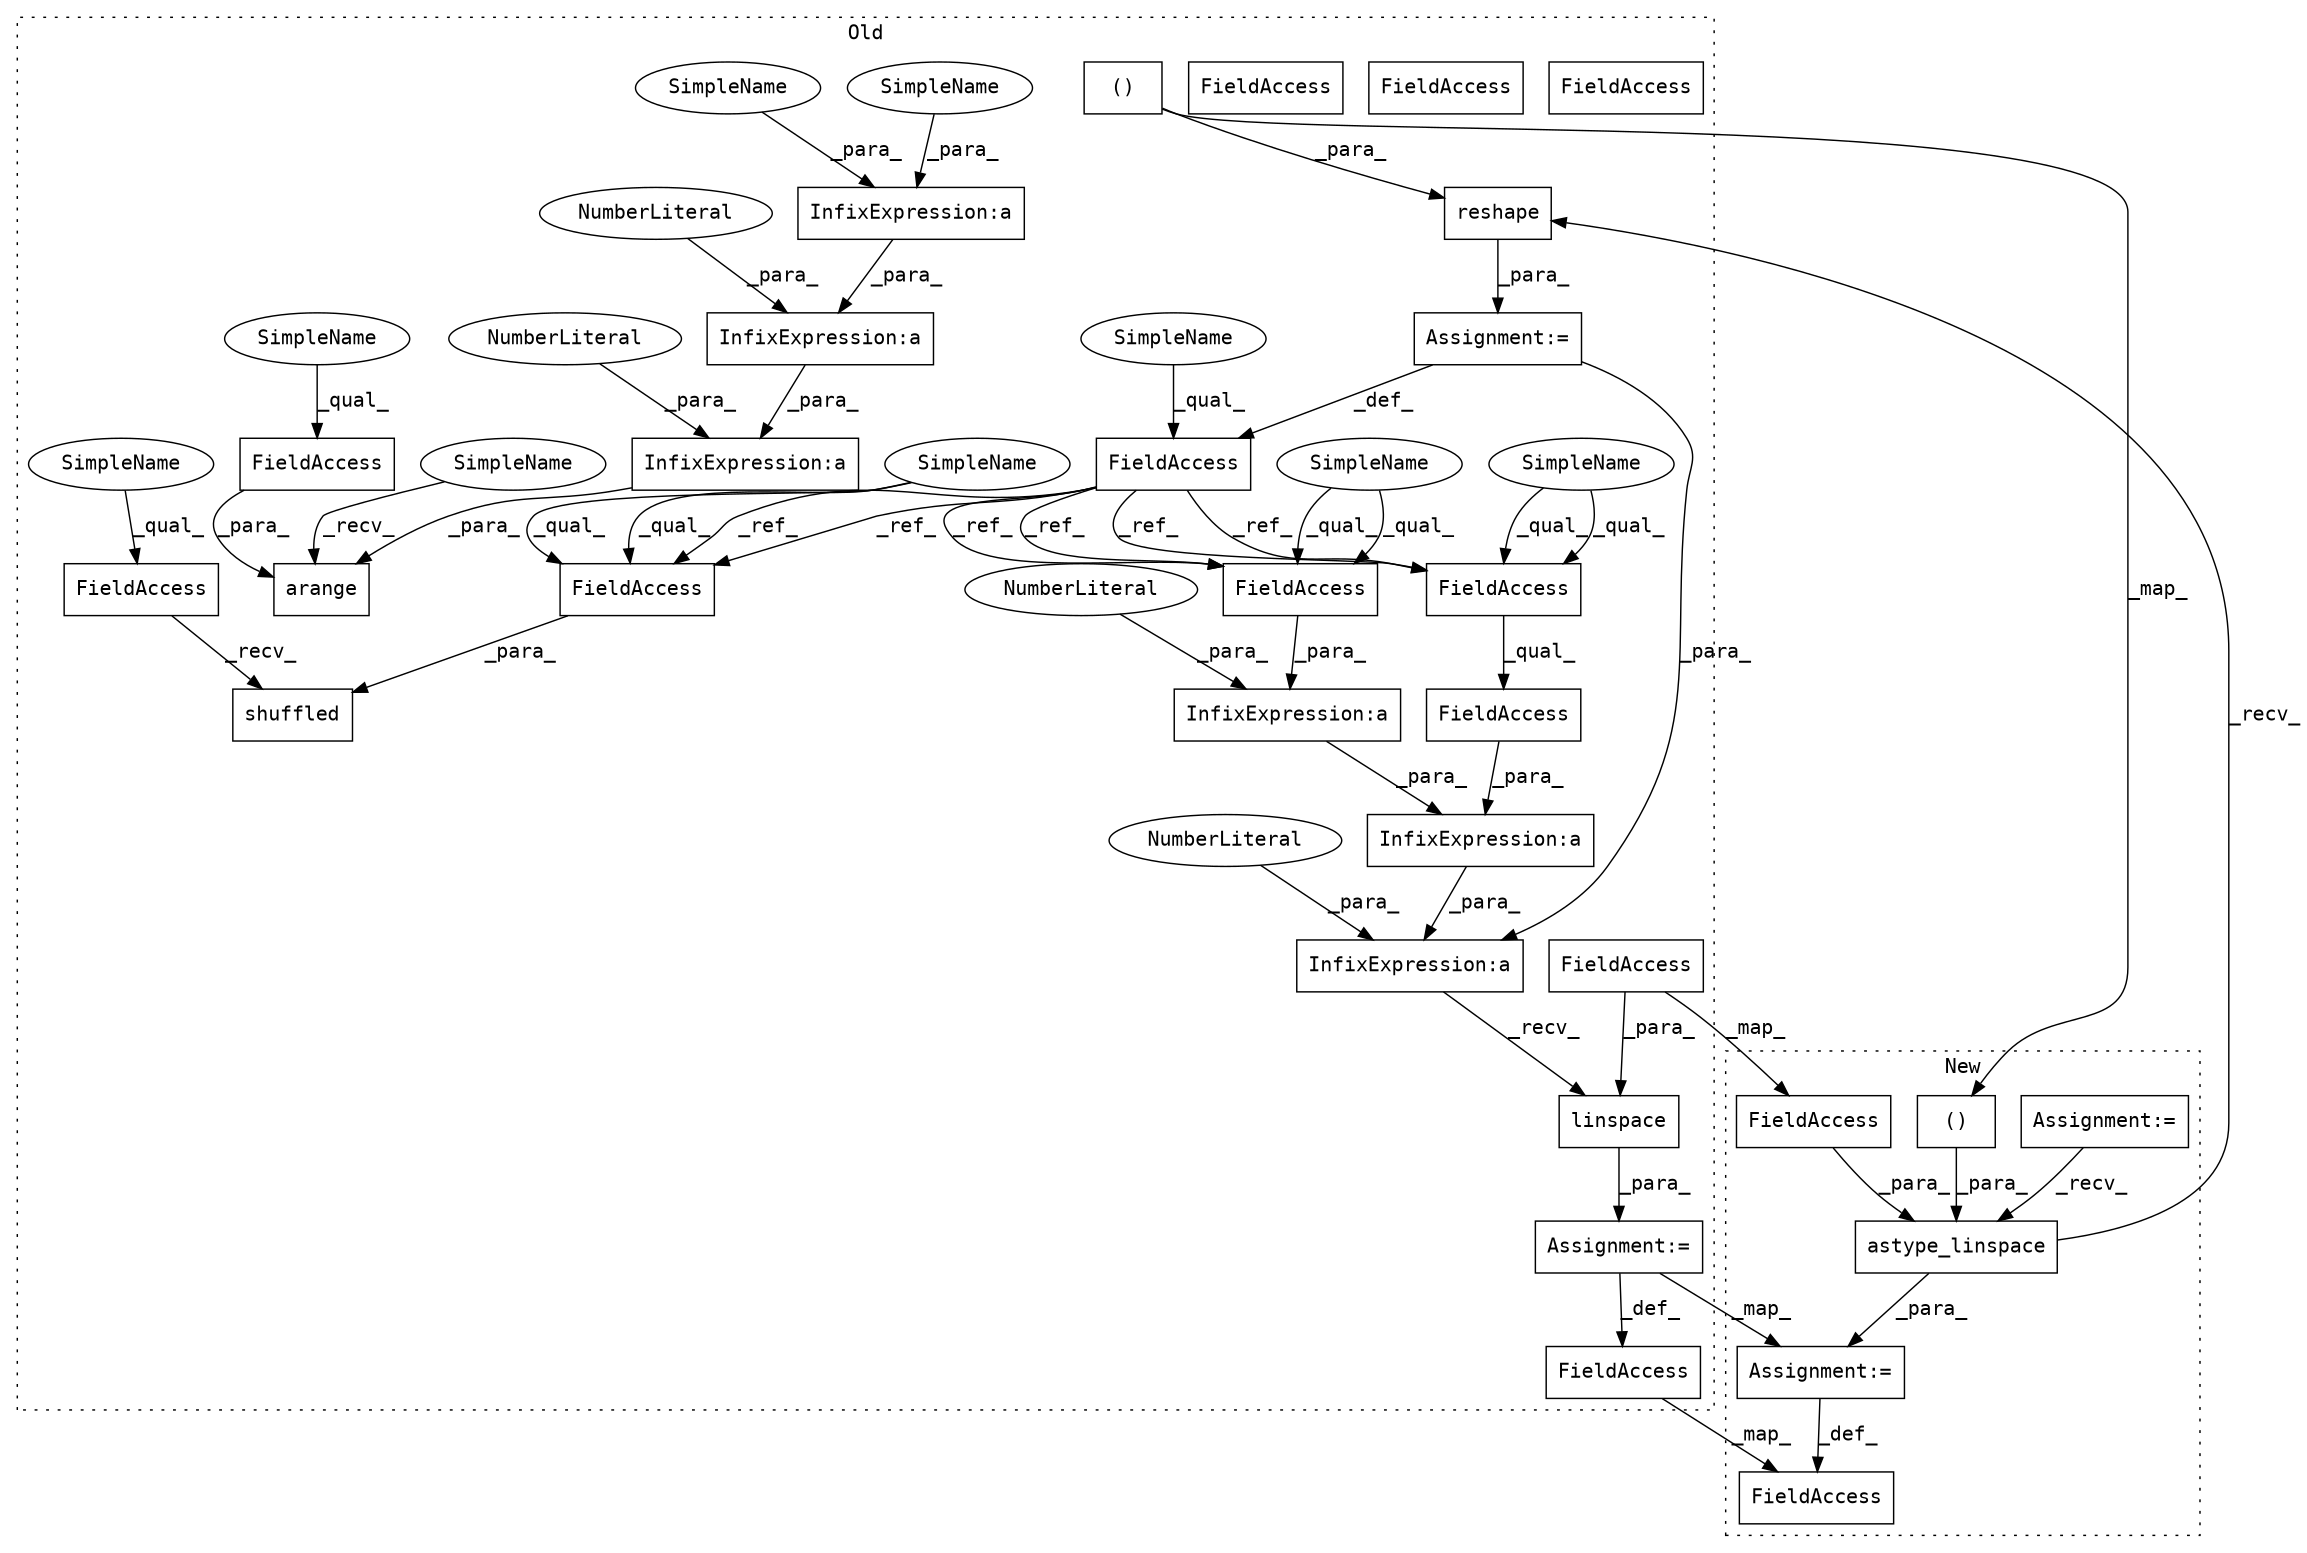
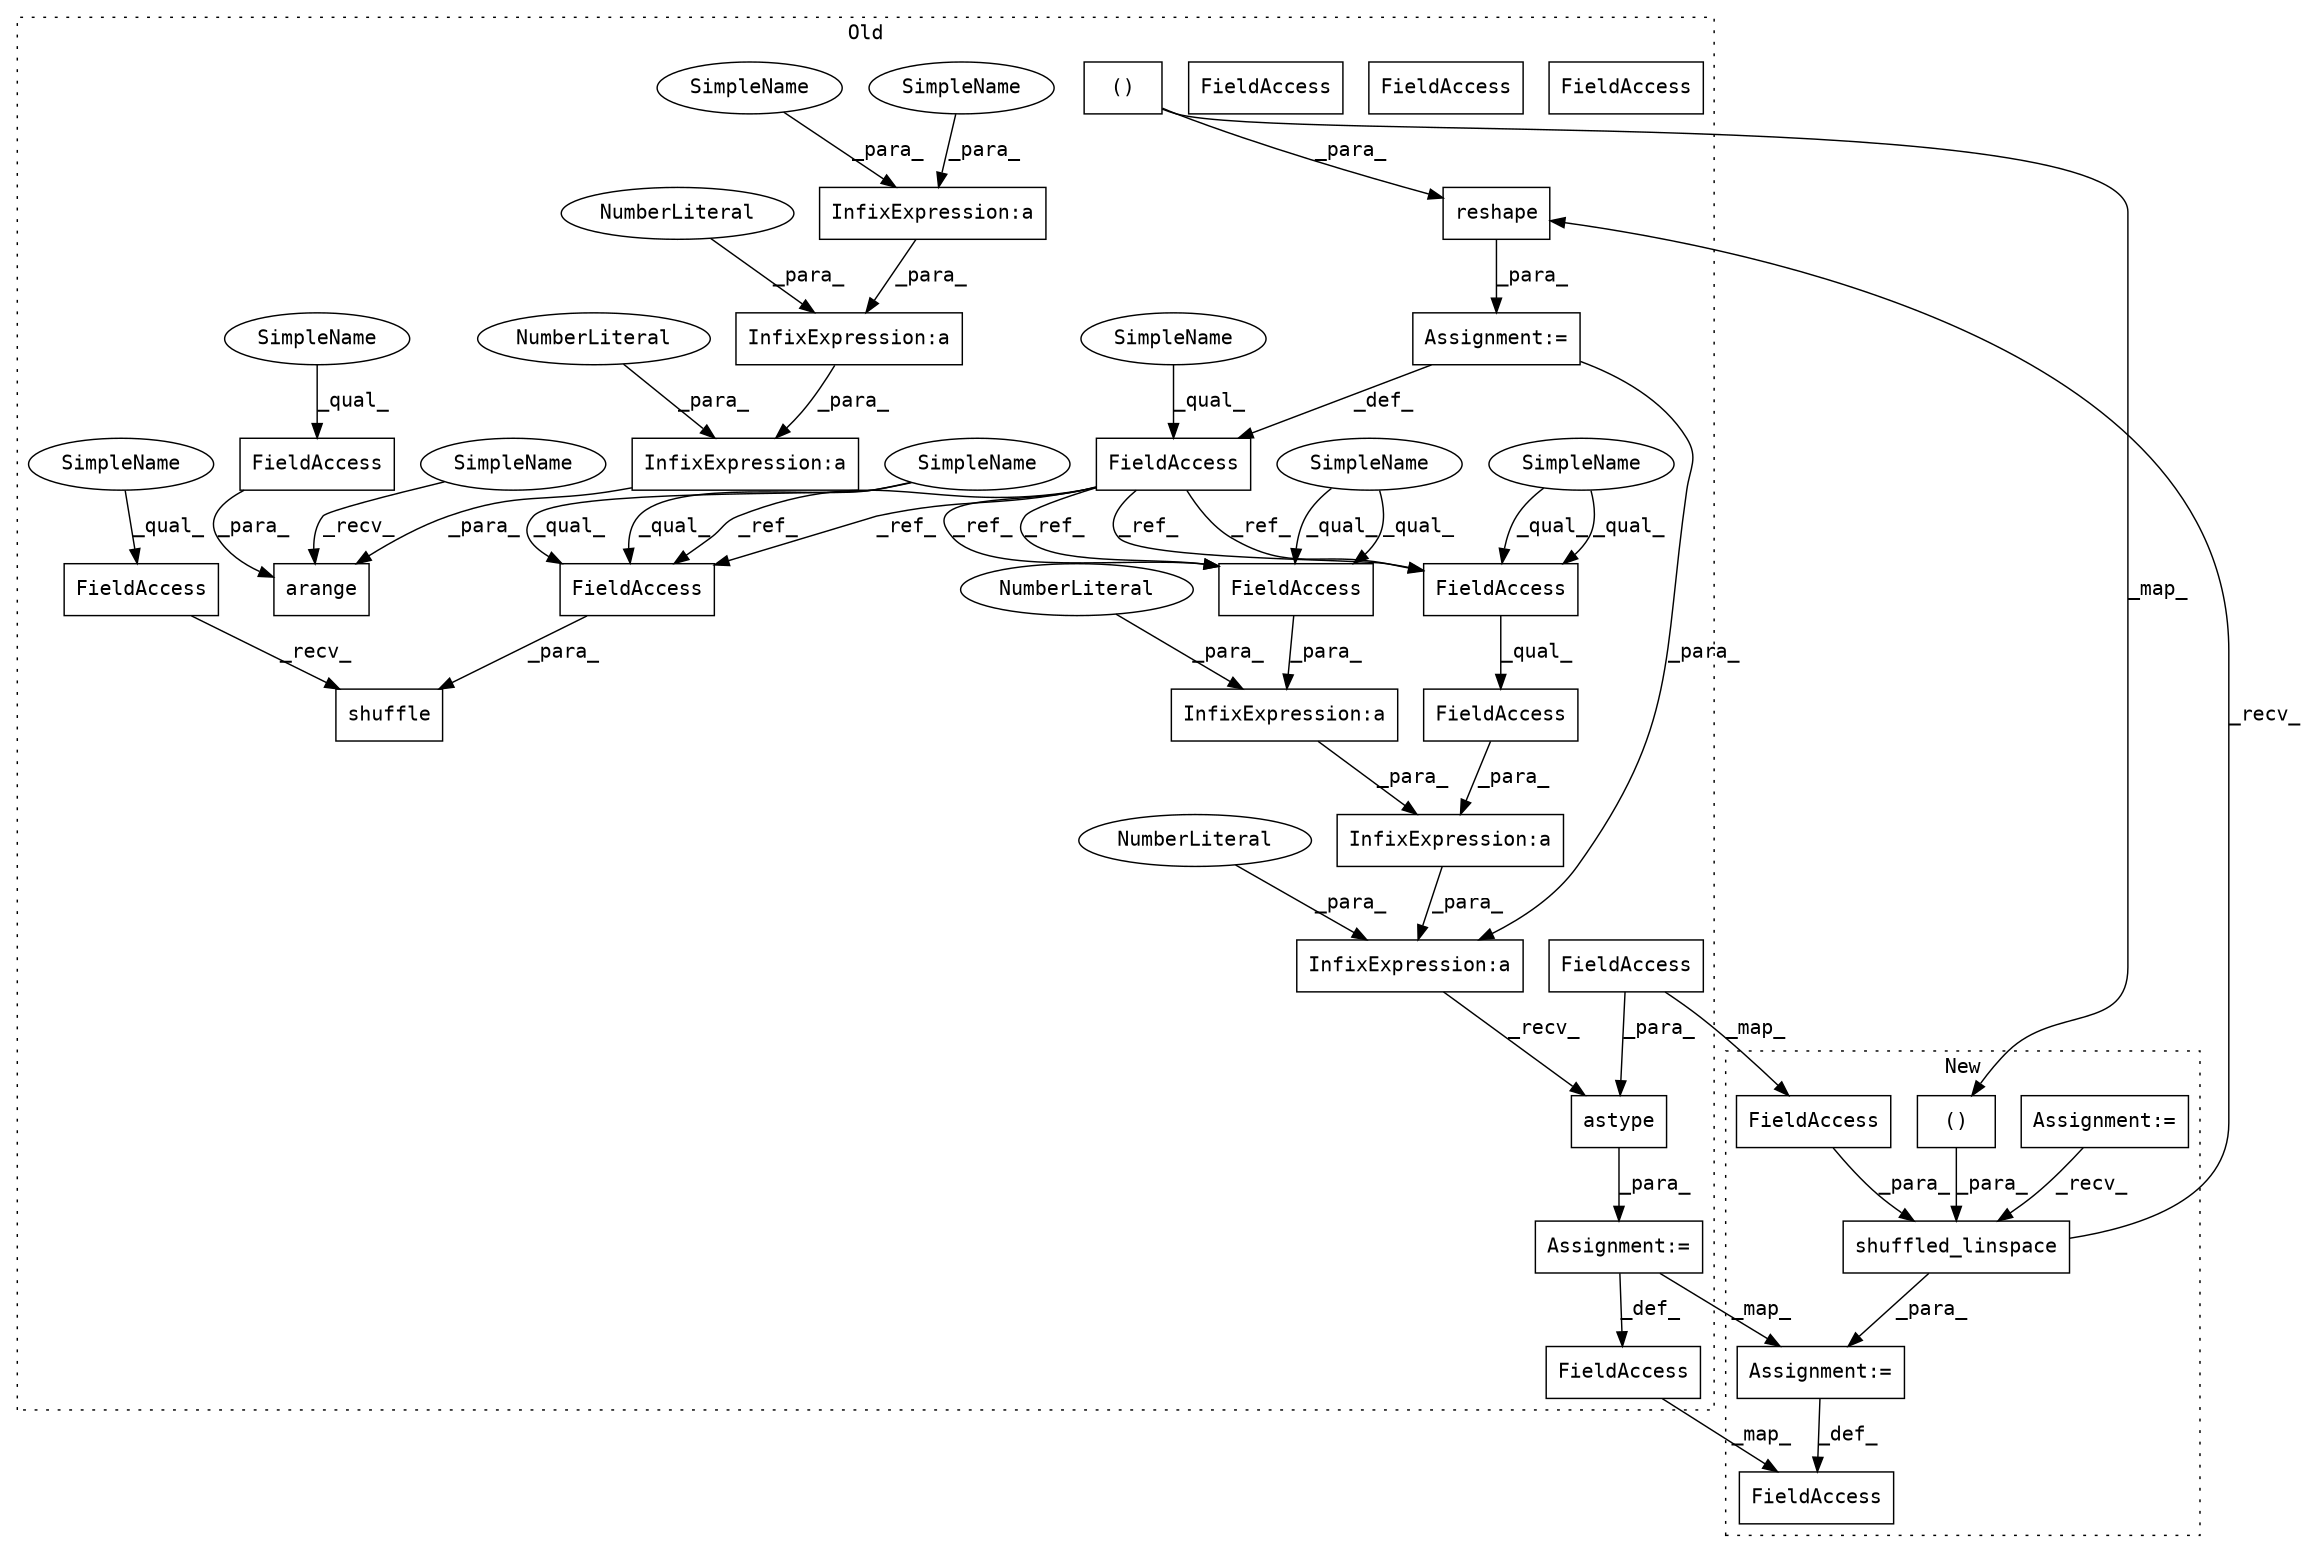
(293, 715) -> (389, 715)
(1619, 1122) -> (1619, 1122)
(1956, 1247) -> (1956, 1247)
